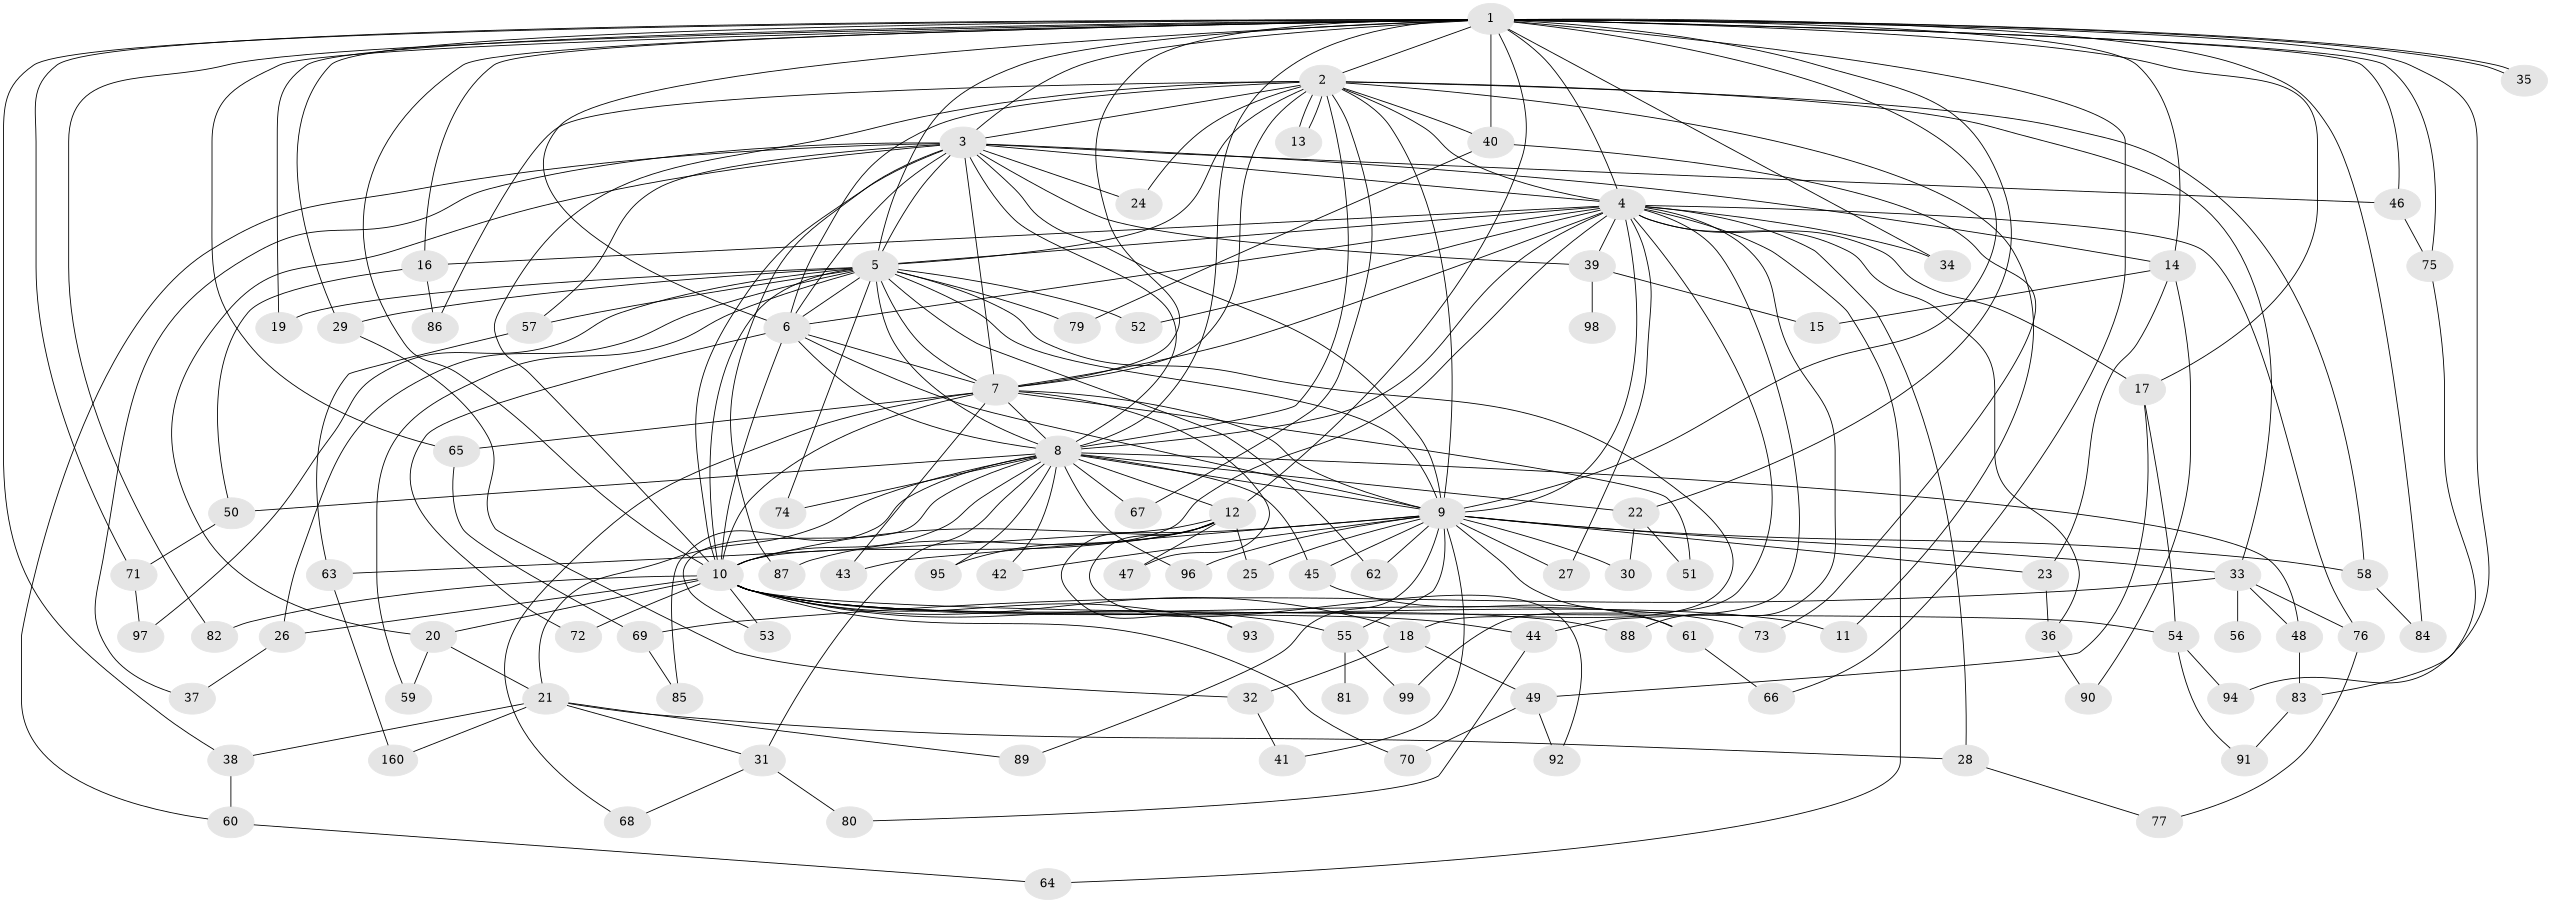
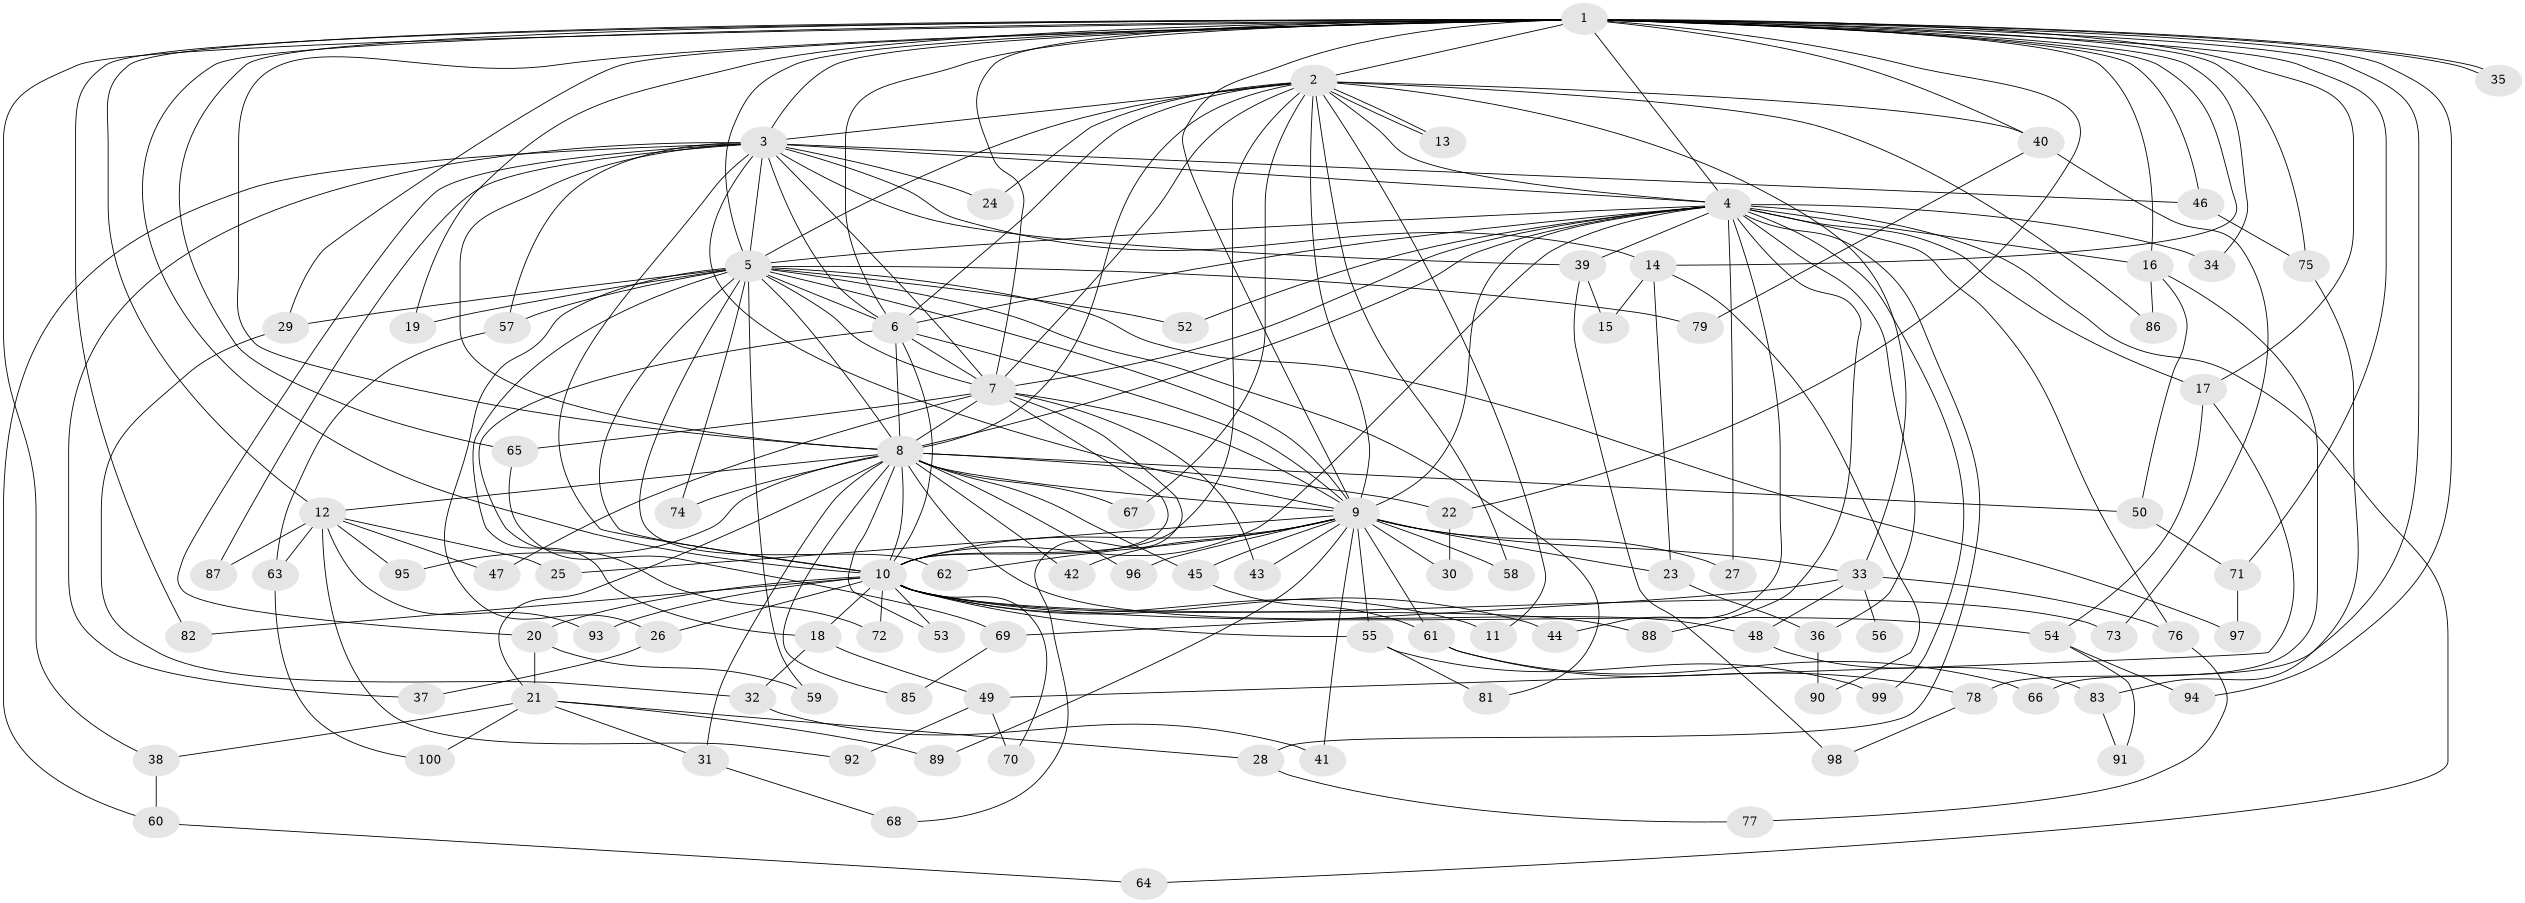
none -> (1279, 402)
(1690, 575) -> none
(2423, 637) -> none
none -> (1974, 699)
(393, 760) -> (430, 760)
(850, 822) -> none
